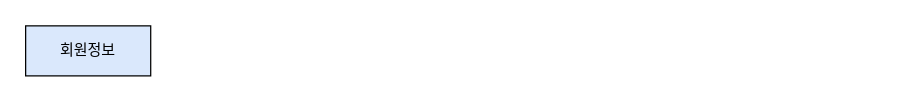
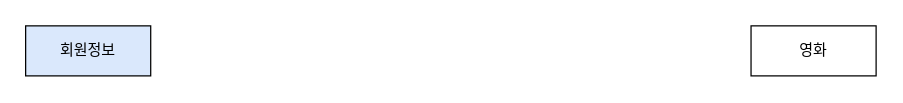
none -> (813, 51)
